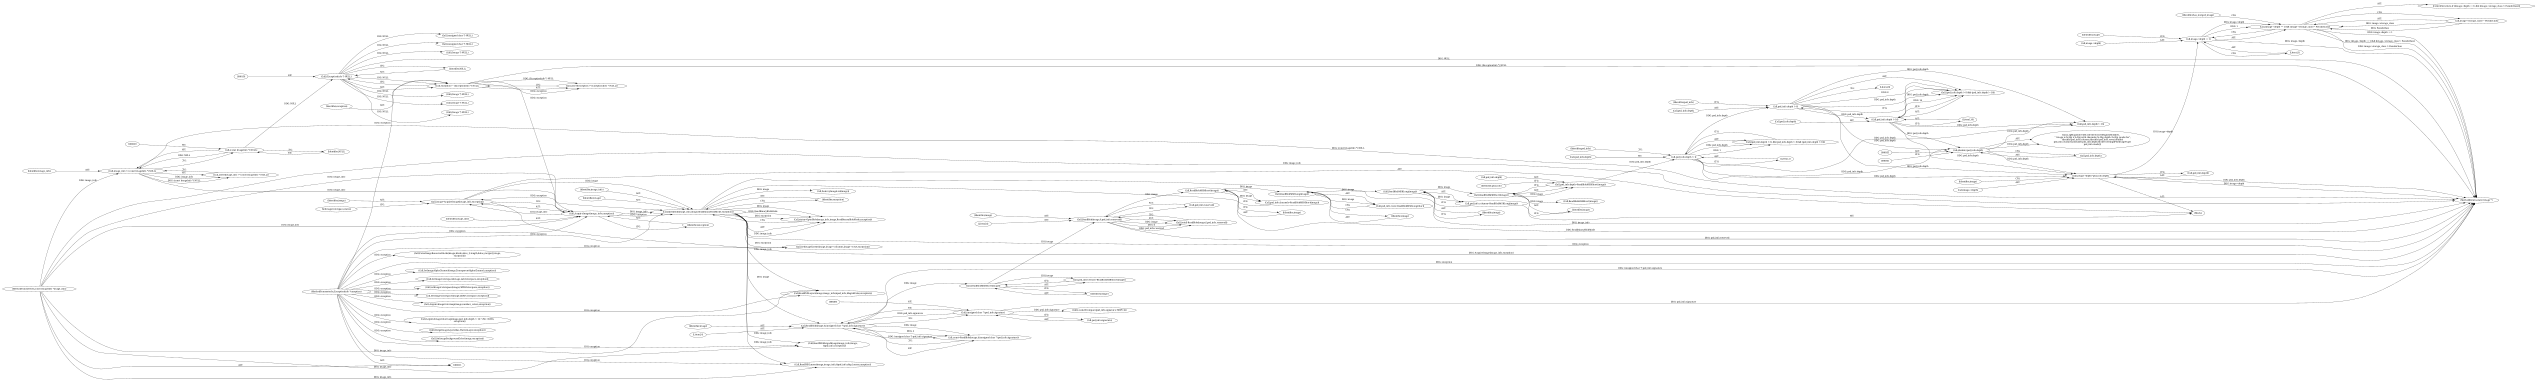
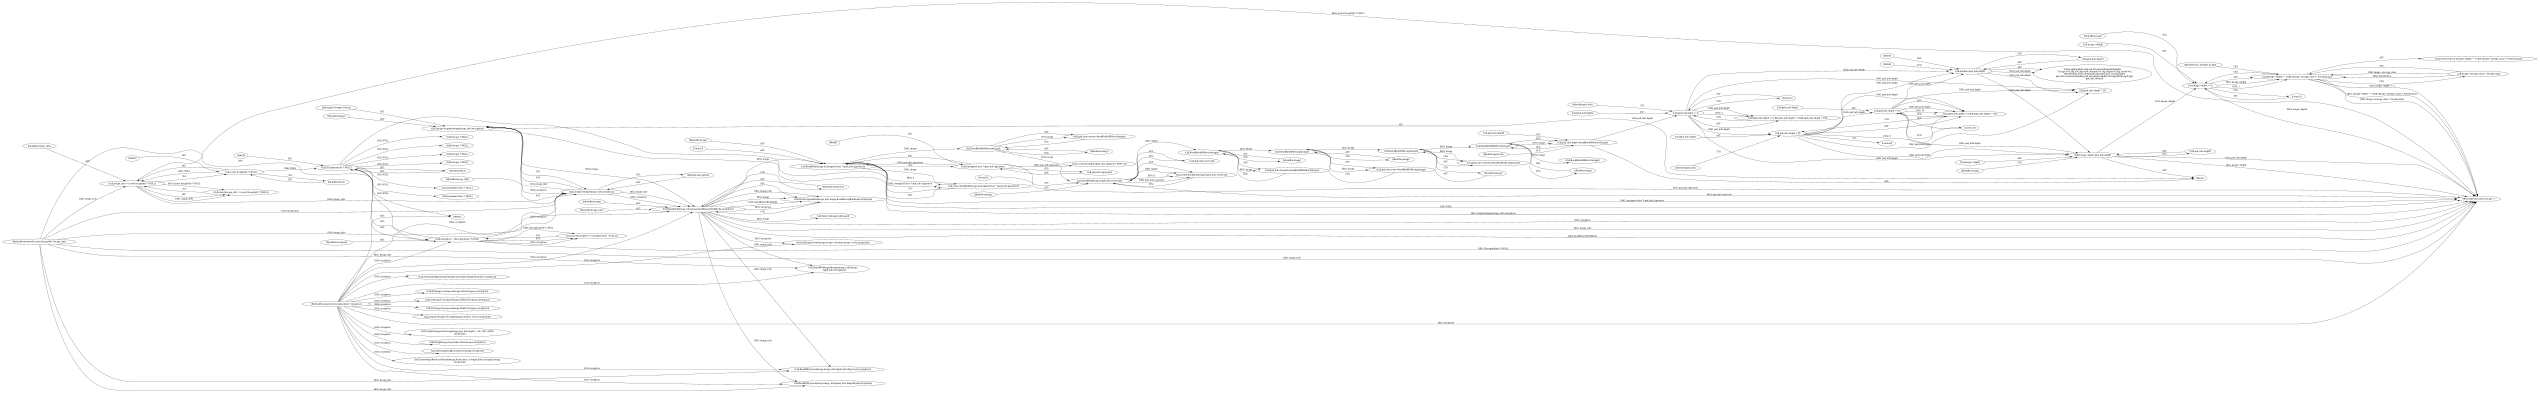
(1400, 206) -> (1401, 170)
(1852, 217) -> (1888, 183)
